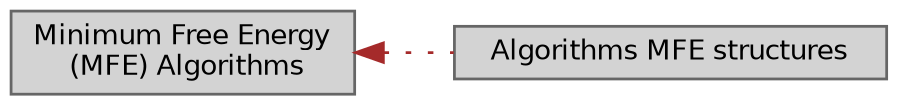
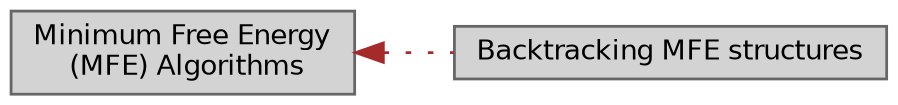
(671, 53) -> (671, 53)
